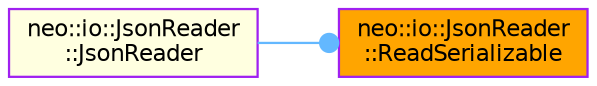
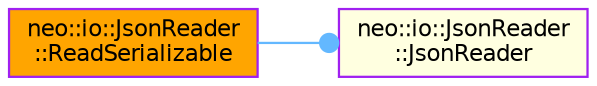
(289, 43) -> (289, 43)
